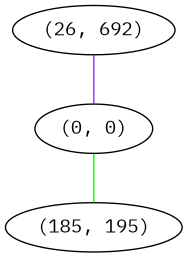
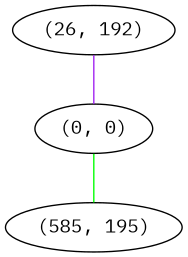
(94, 30) -> (94, 30)
(94, 227) -> (94, 227)
